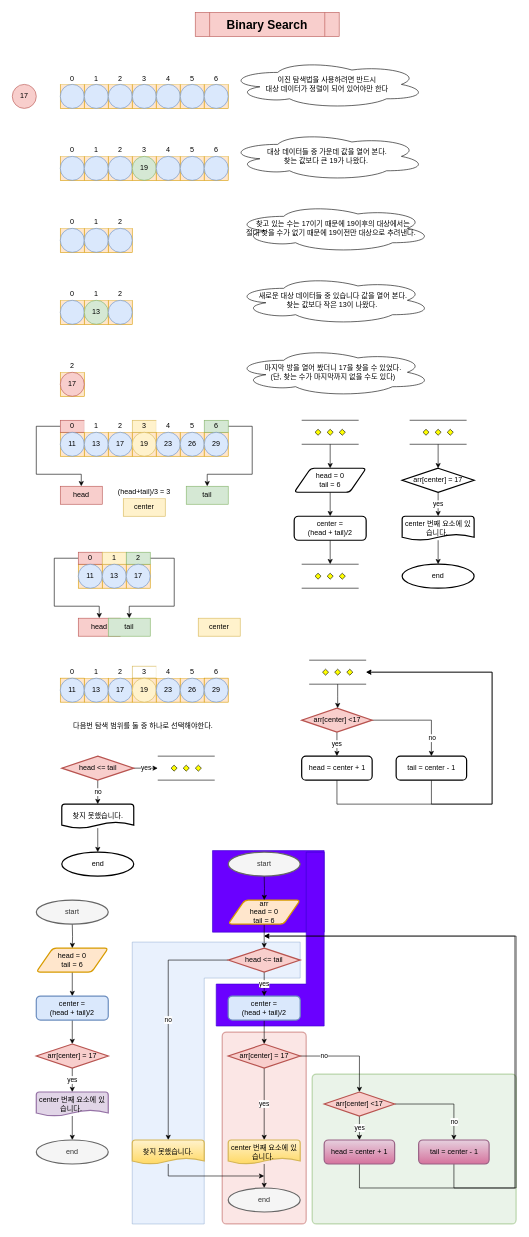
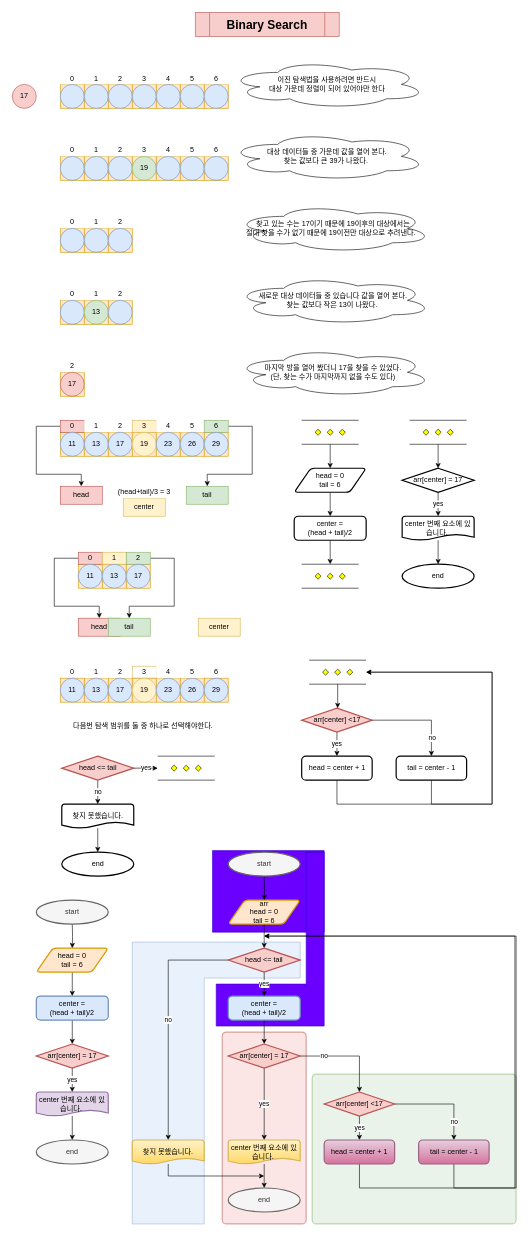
(327, 84) -> (327, 84)
(327, 156) -> (327, 156)
